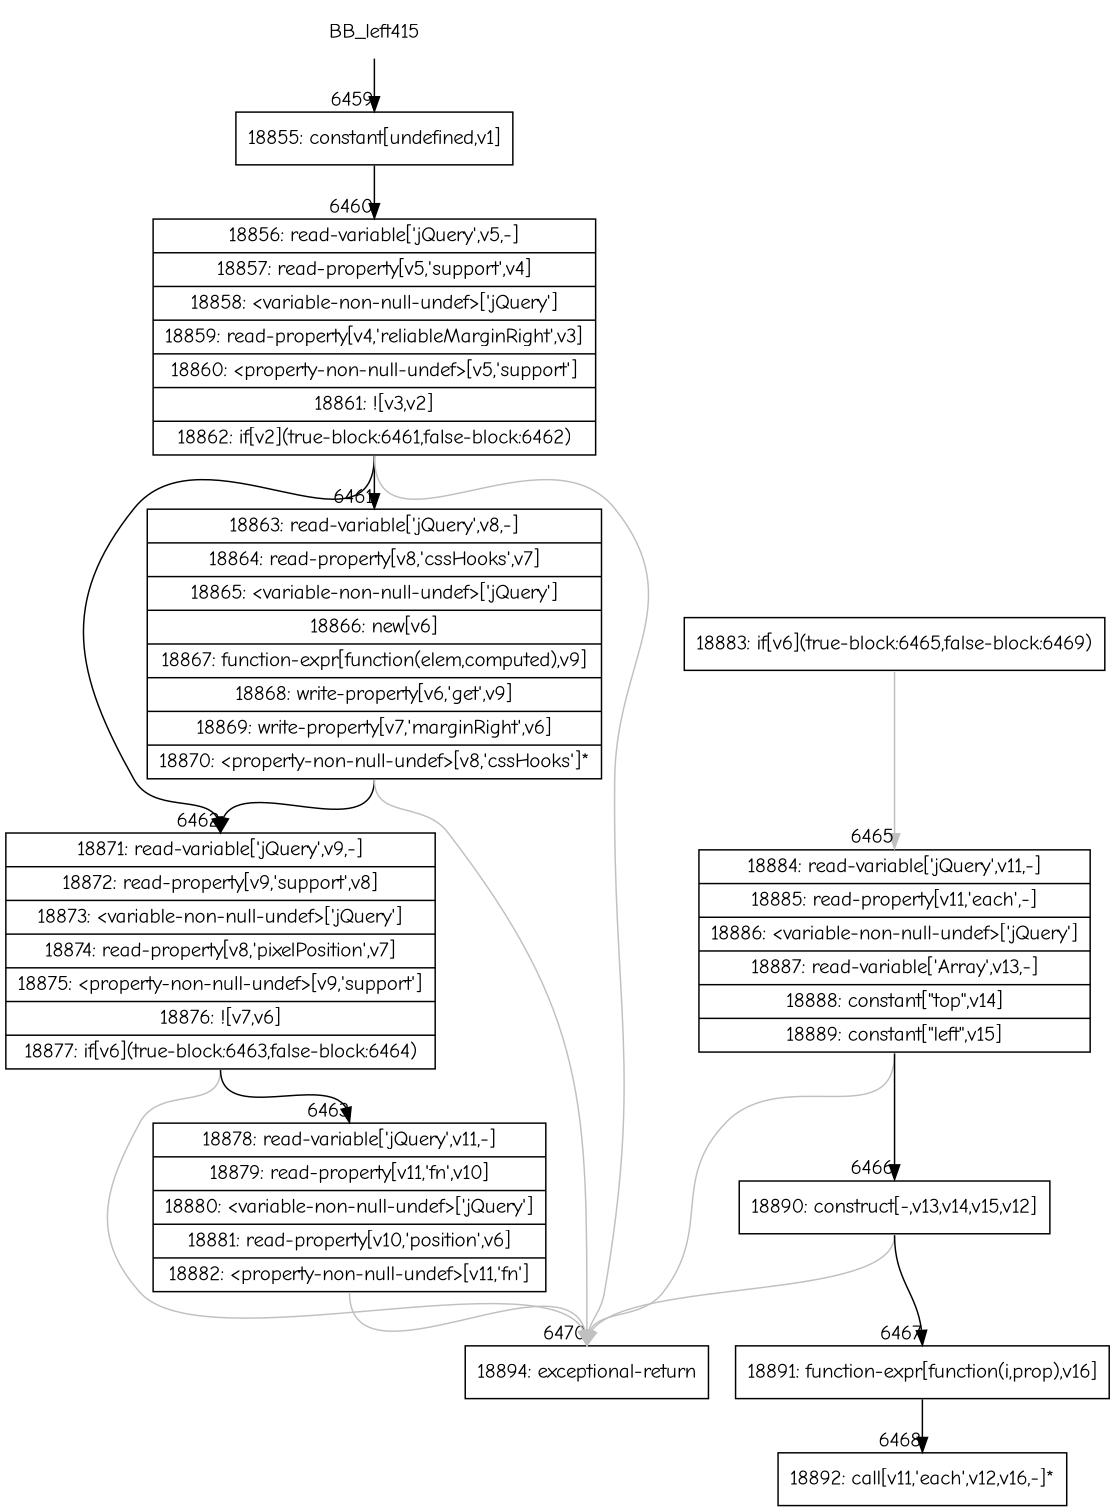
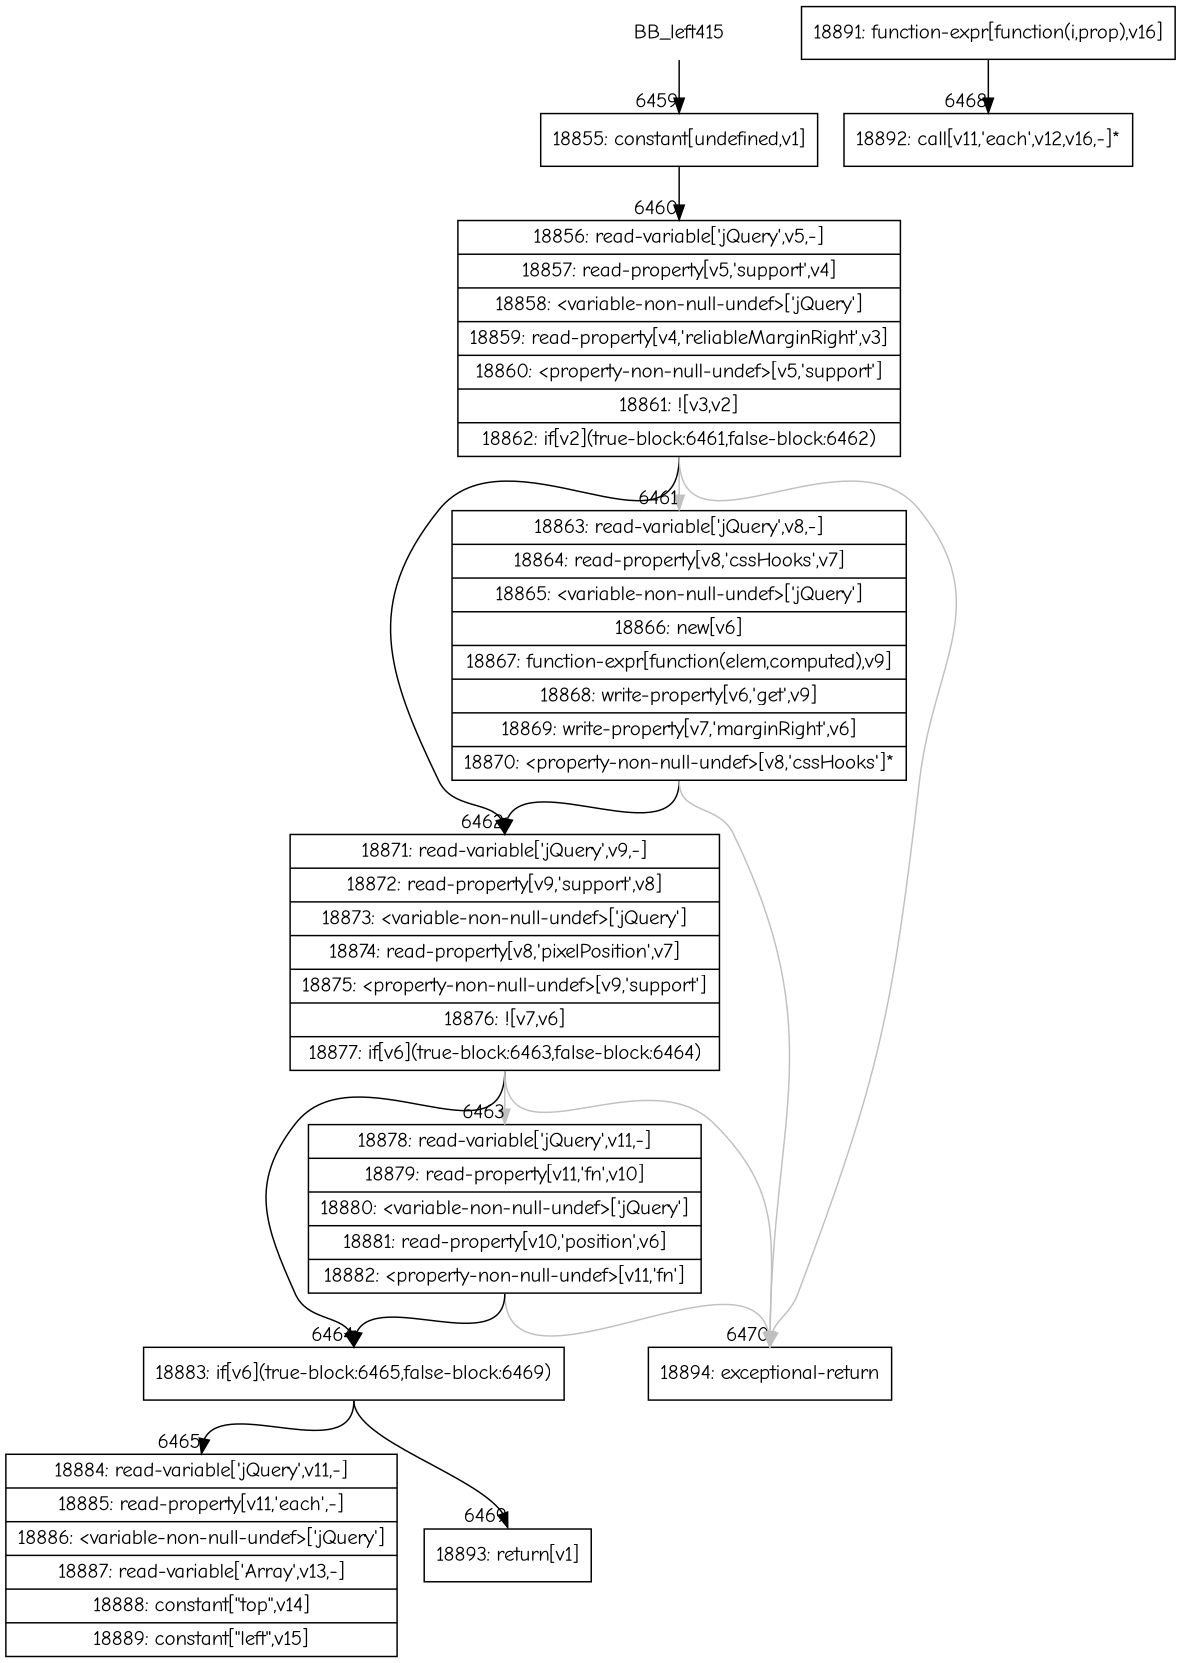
(374, 475) -> (679, 476)
(895, 753) -> (285, 1428)
(278, 1097) -> (505, 1090)
none -> (293, 1127)
(706, 1151) -> none
(895, 1207) -> none
none -> (437, 1321)
none -> (508, 1555)
